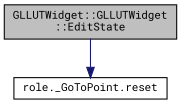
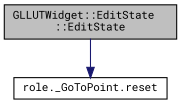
(90, 22) -> (90, 22)
